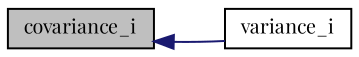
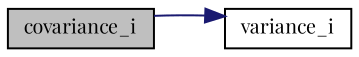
(199, 42) -> (179, 15)
